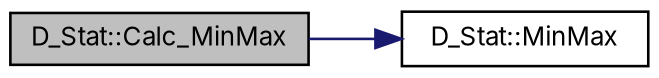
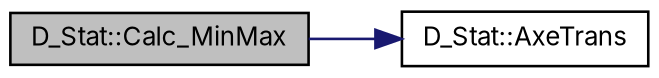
(525, 39) -> (525, 39)
